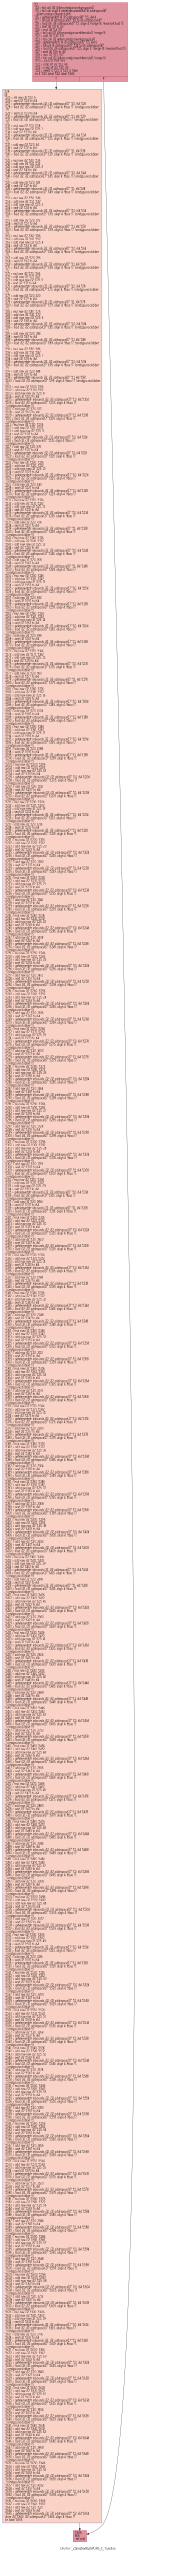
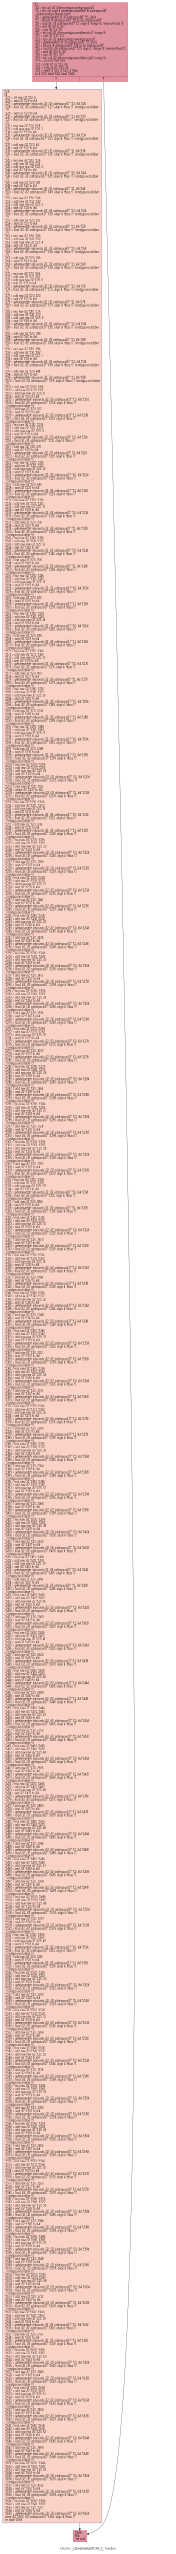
(22, 790) -> (23, 790)
